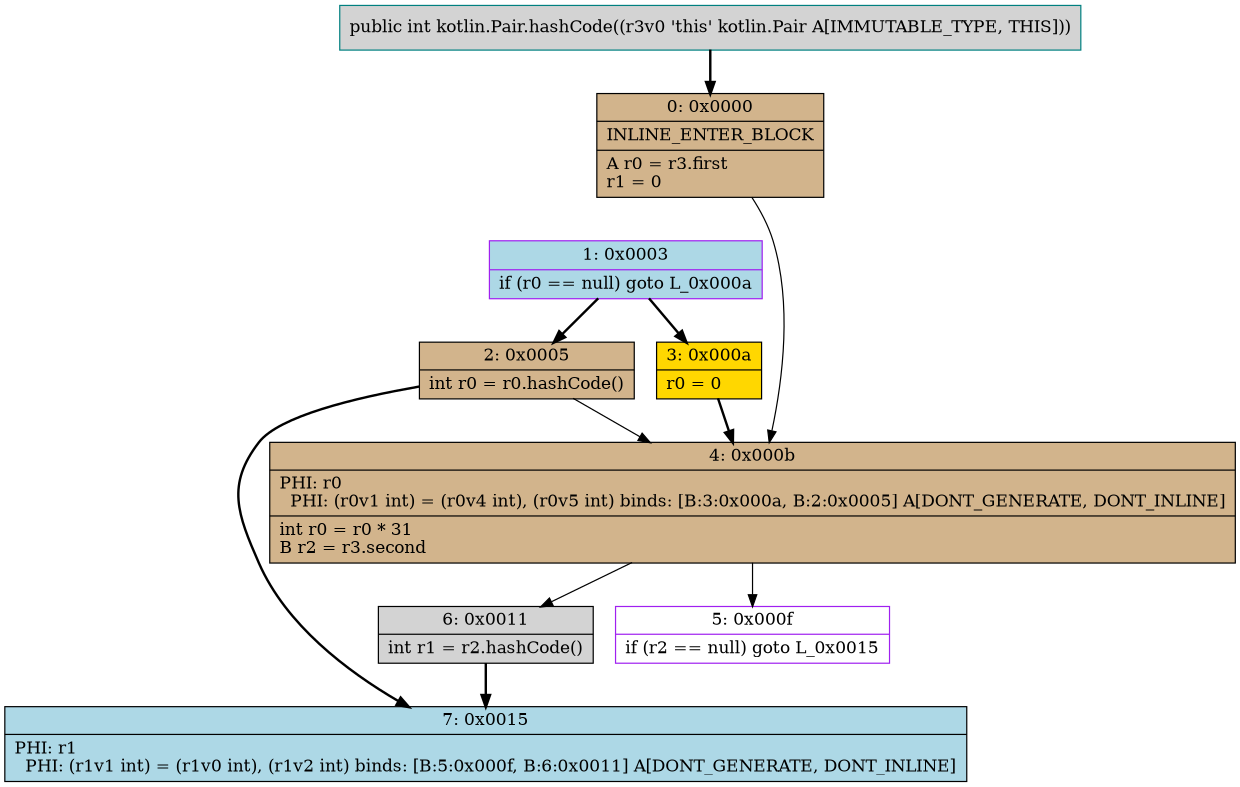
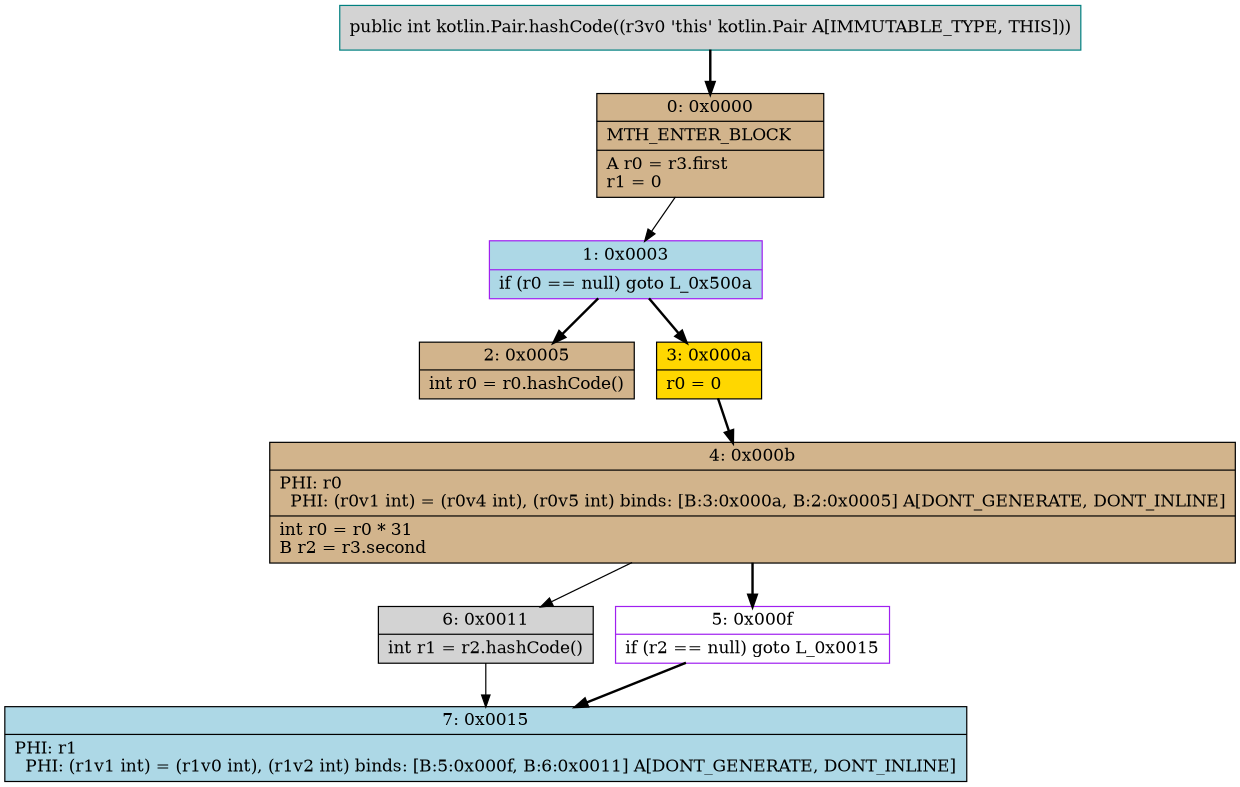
(710, 135) -> (699, 135)
(626, 284) -> (626, 284)
(784, 311) -> (663, 214)
(607, 418) -> none
(241, 515) -> (636, 683)
(753, 579) -> (753, 579)
(486, 679) -> (486, 679)
